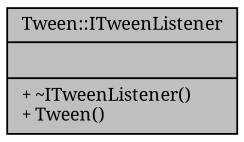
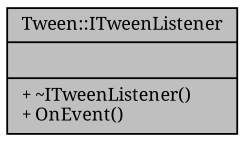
(64, 115) -> (74, 115)
